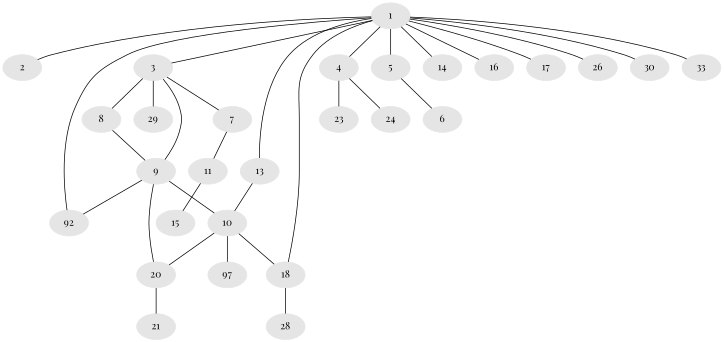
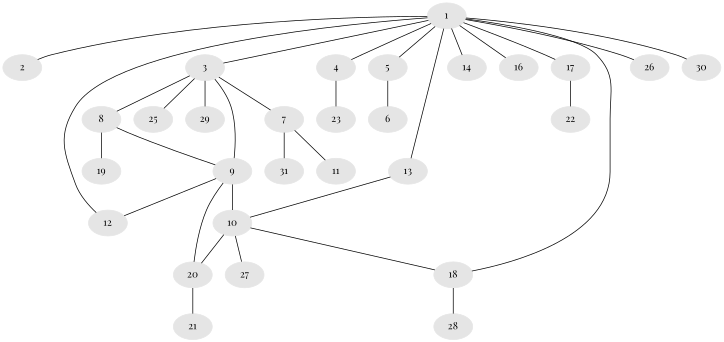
(701, 68) -> none
none -> (153, 119)
(391, 119) -> none
none -> (571, 119)
none -> (101, 171)
none -> (284, 171)
(69, 223) -> (108, 223)
(176, 223) -> none
(227, 275) -> (245, 275)
